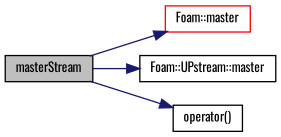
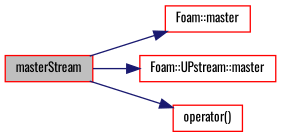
(49, 69) -> (49, 69)
(208, 69) -> (208, 69)
(208, 118) -> (208, 118)
